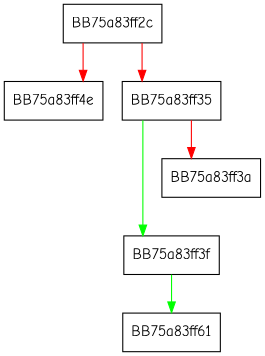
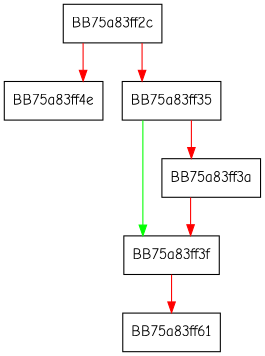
none -> (191, 211)
(172, 288) -> (172, 288)
